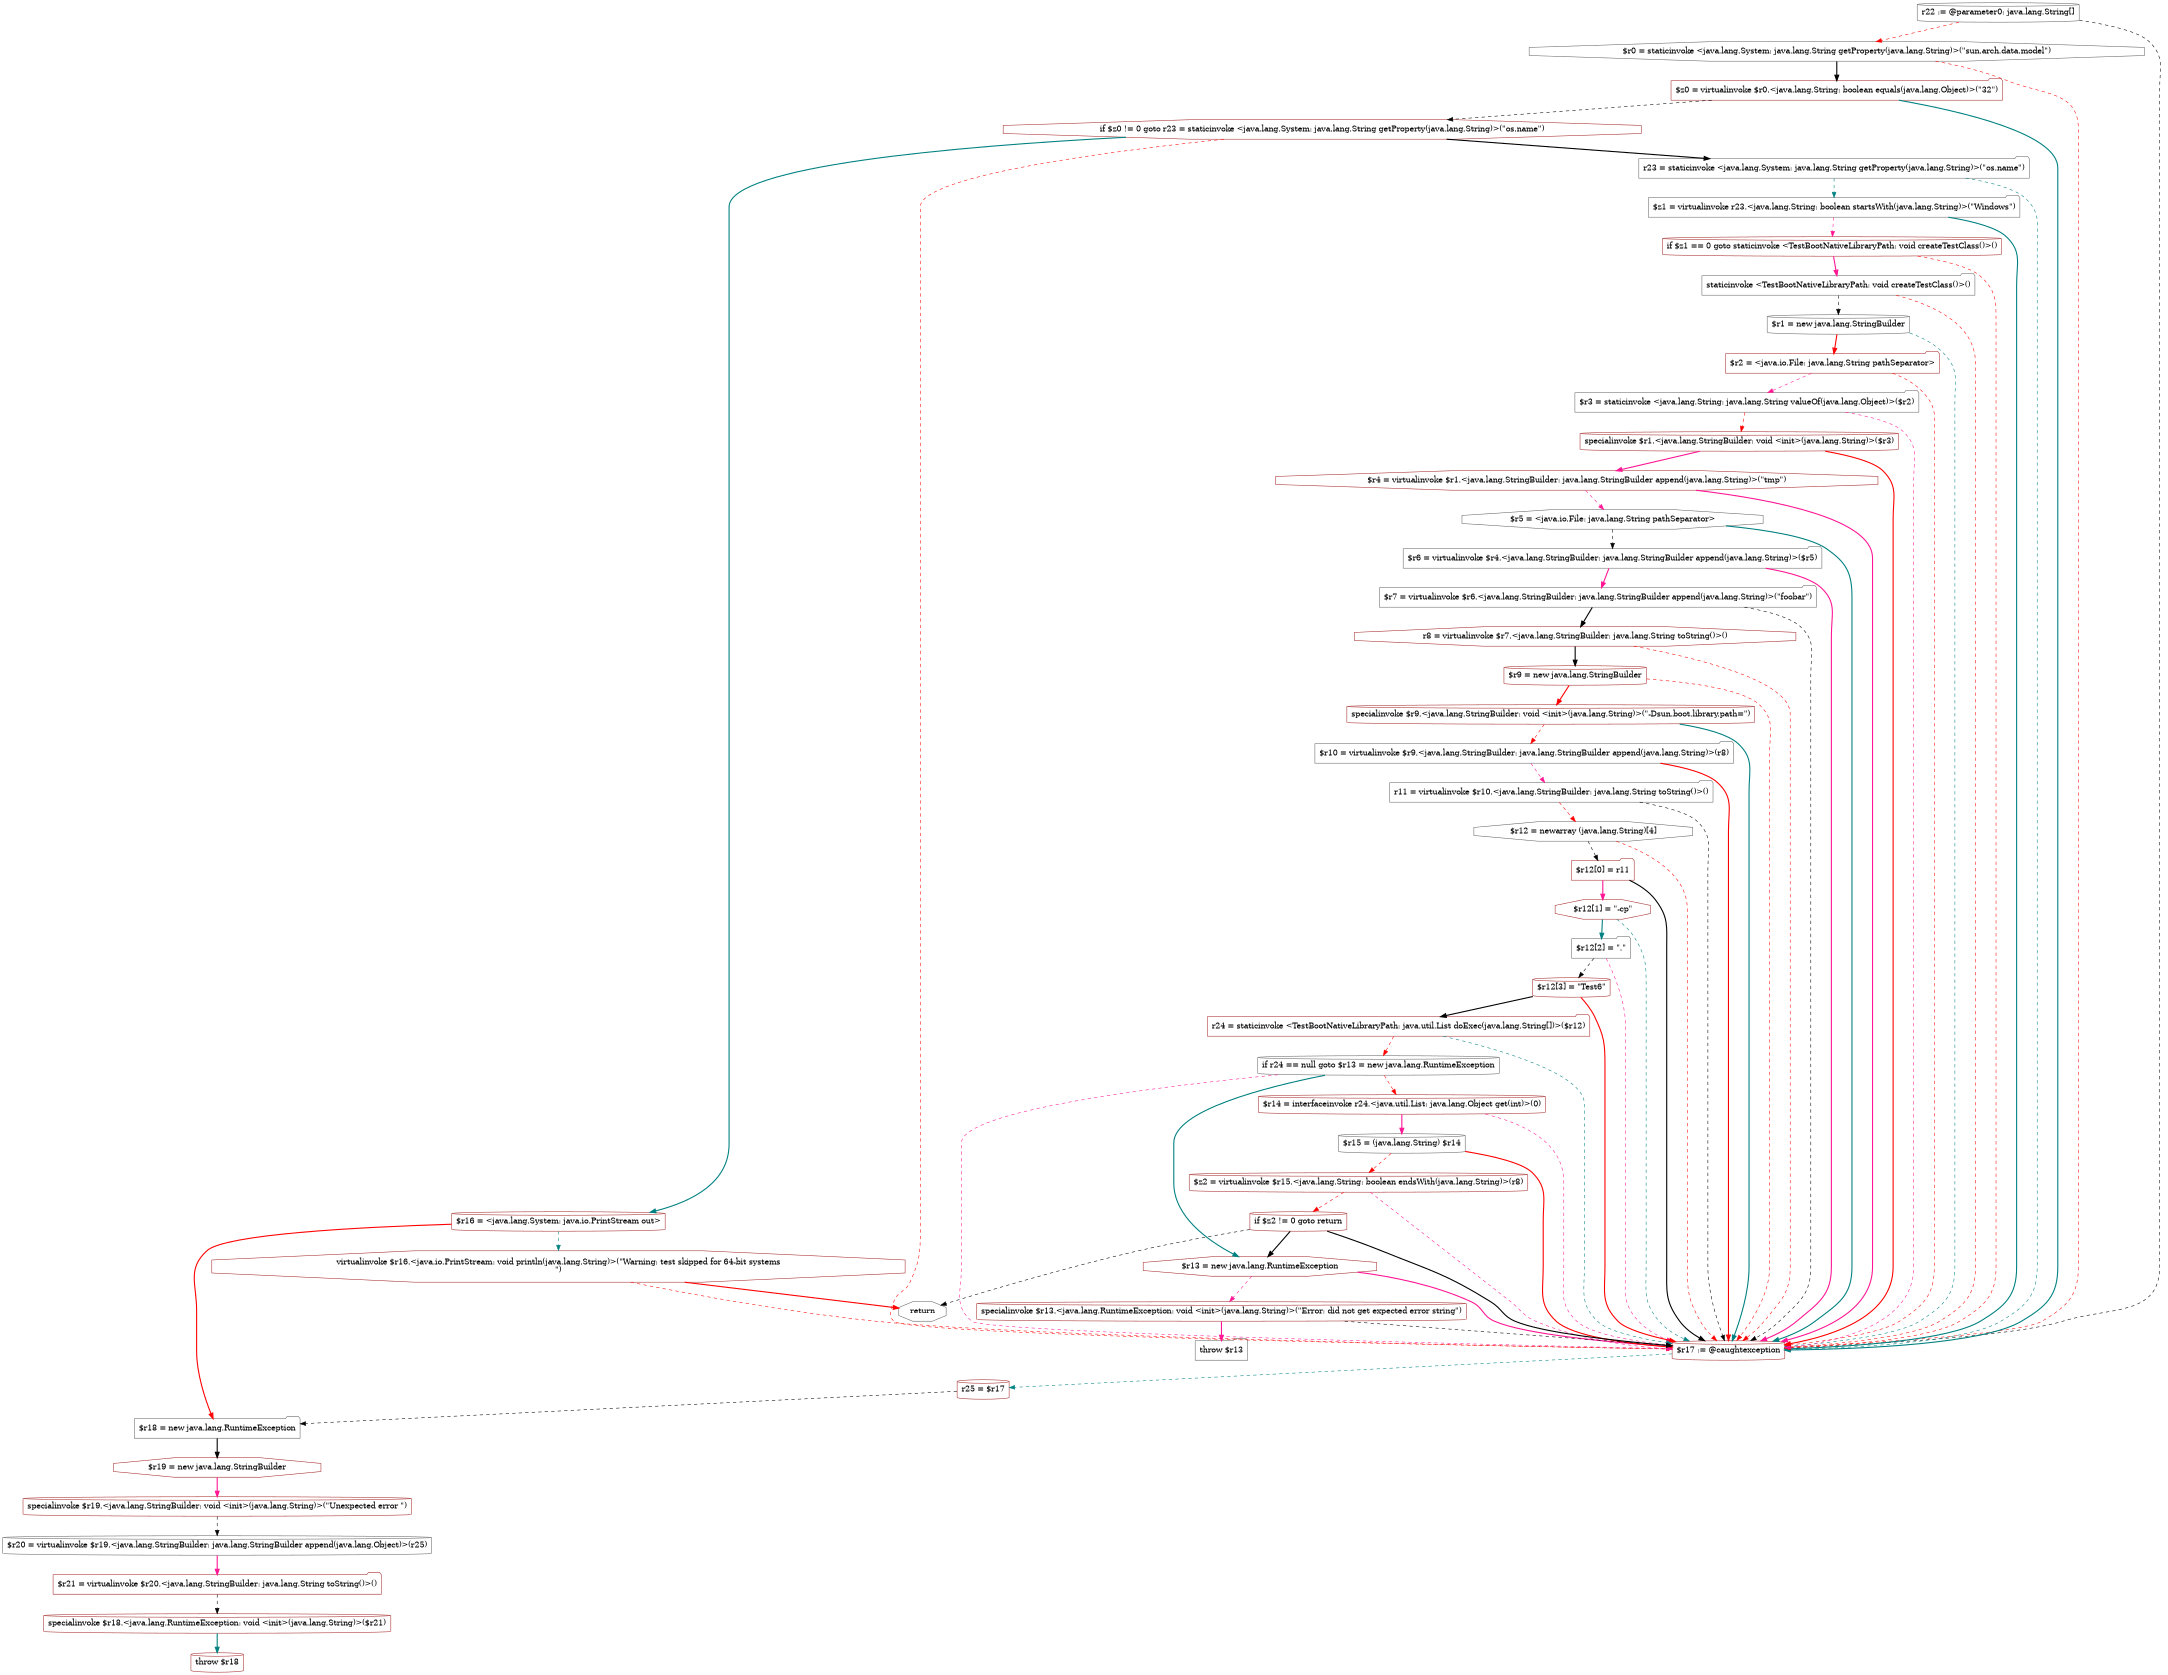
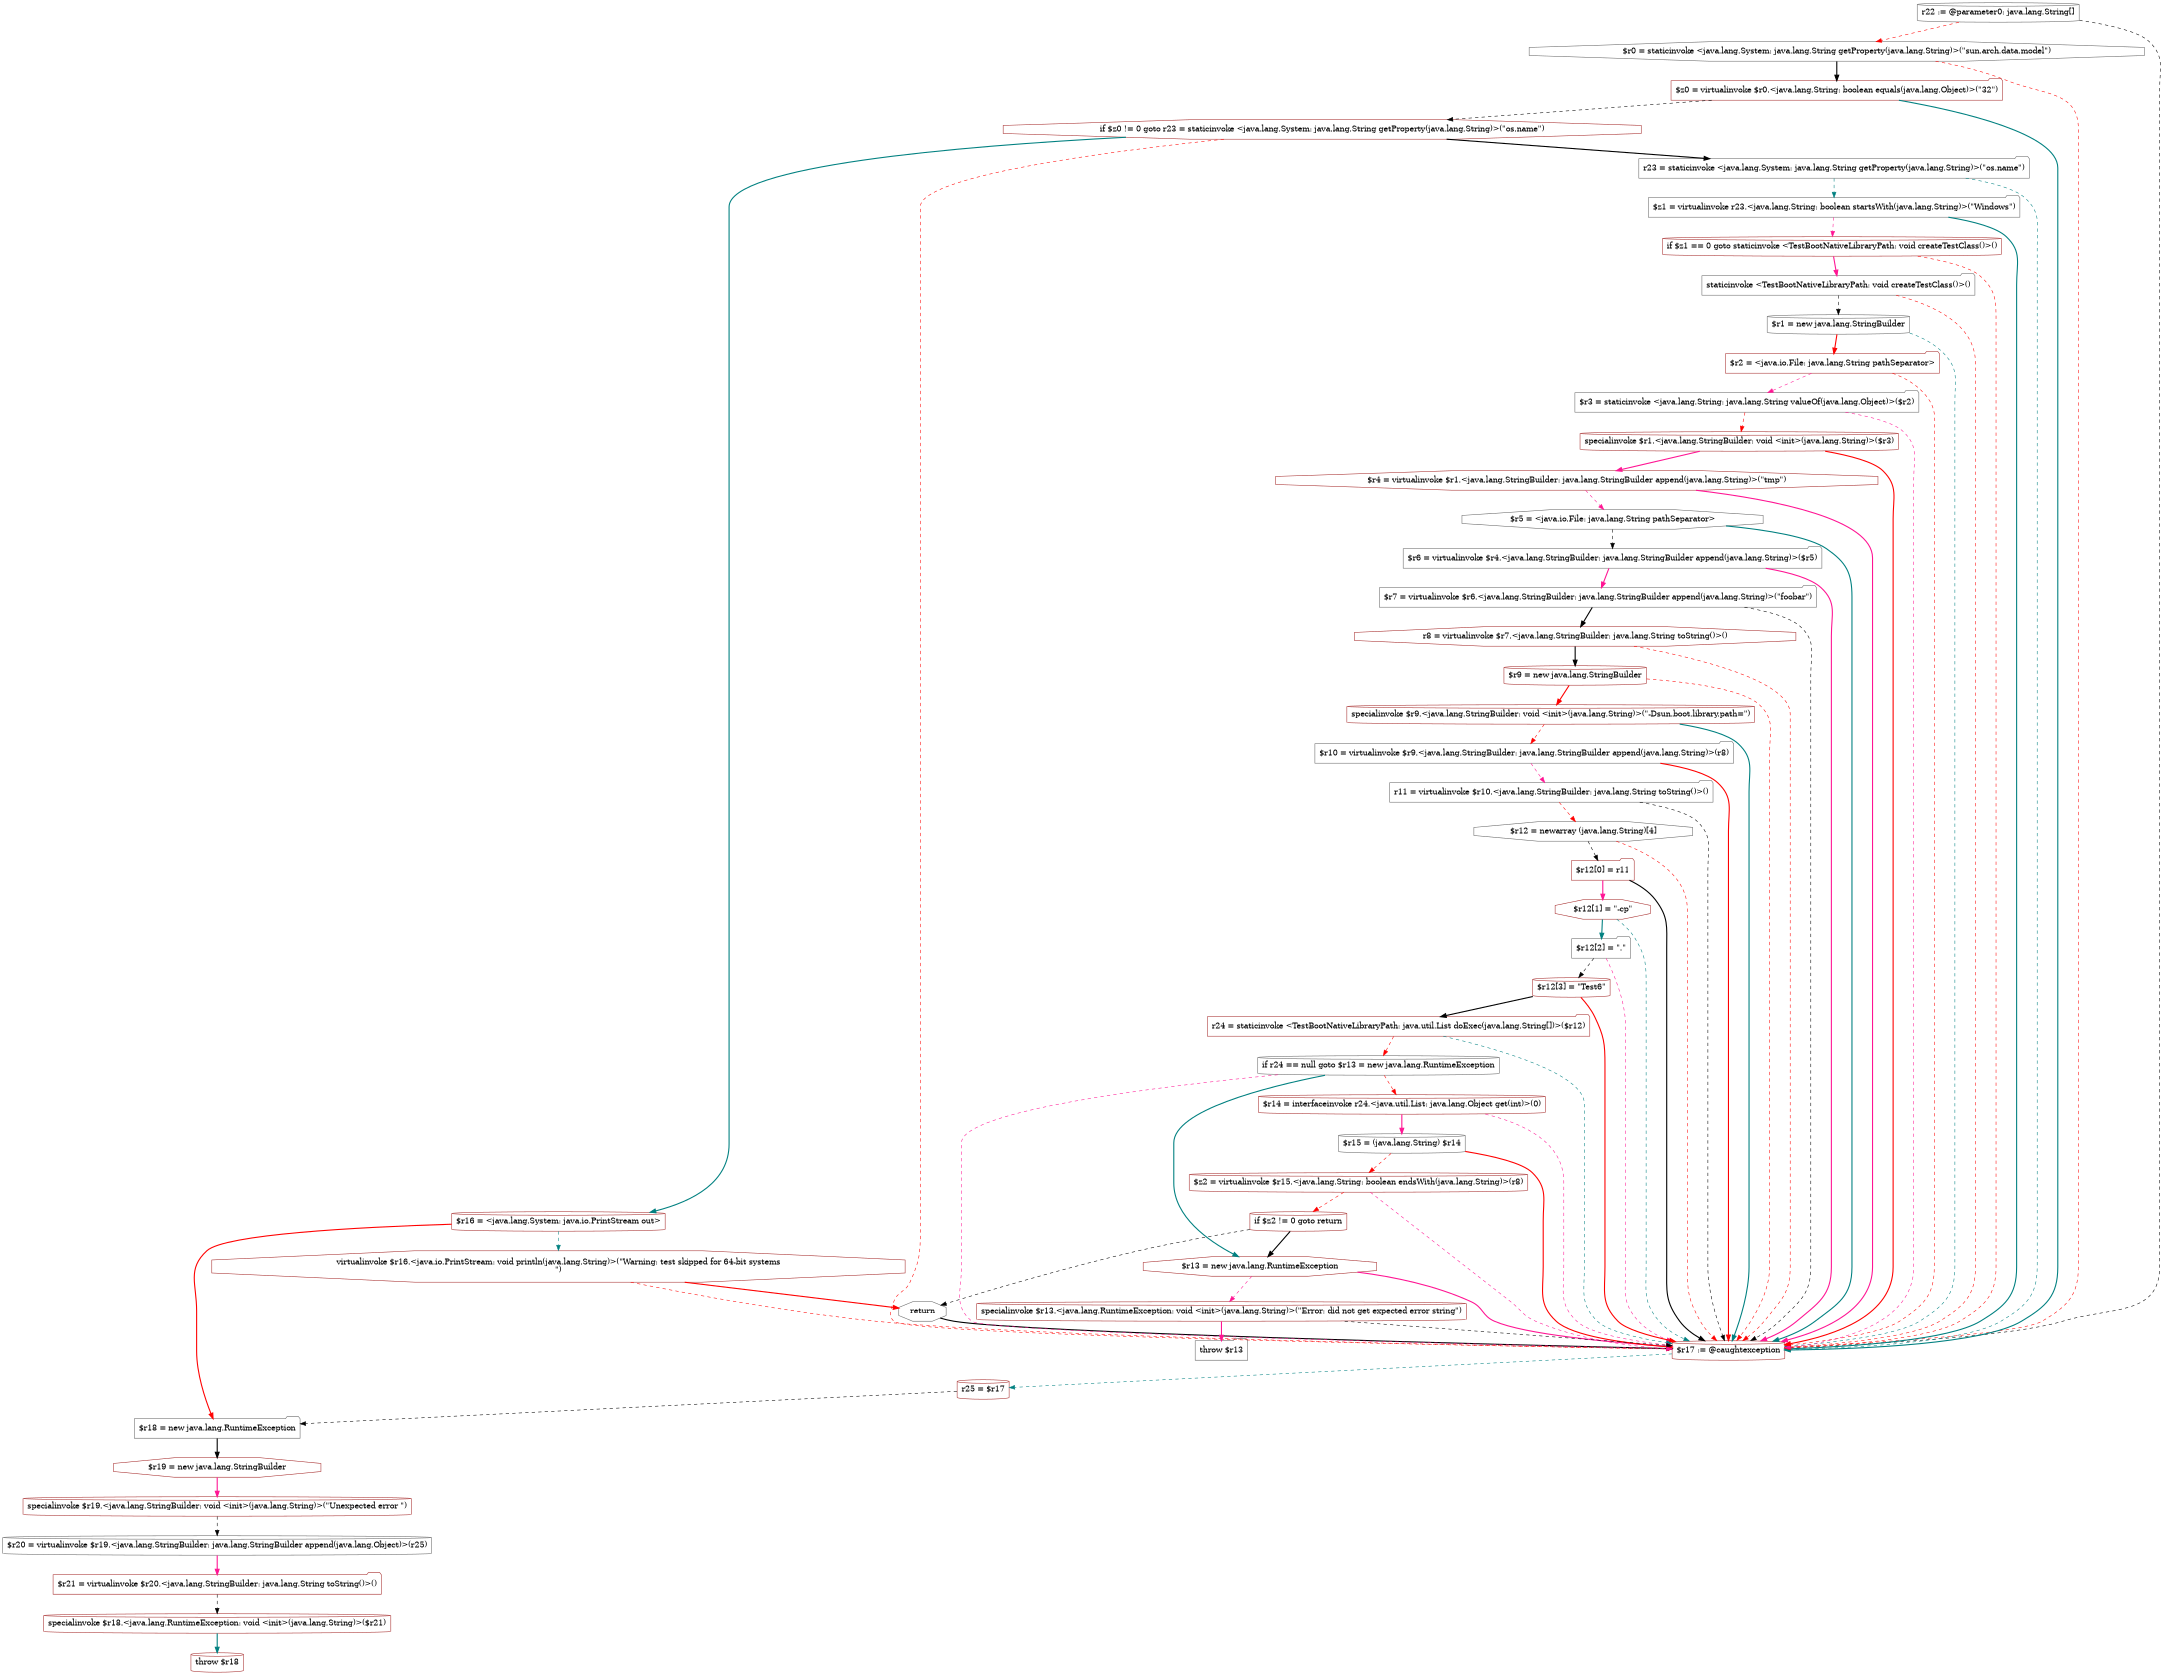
(1493, 1304) -> (1303, 1339)
